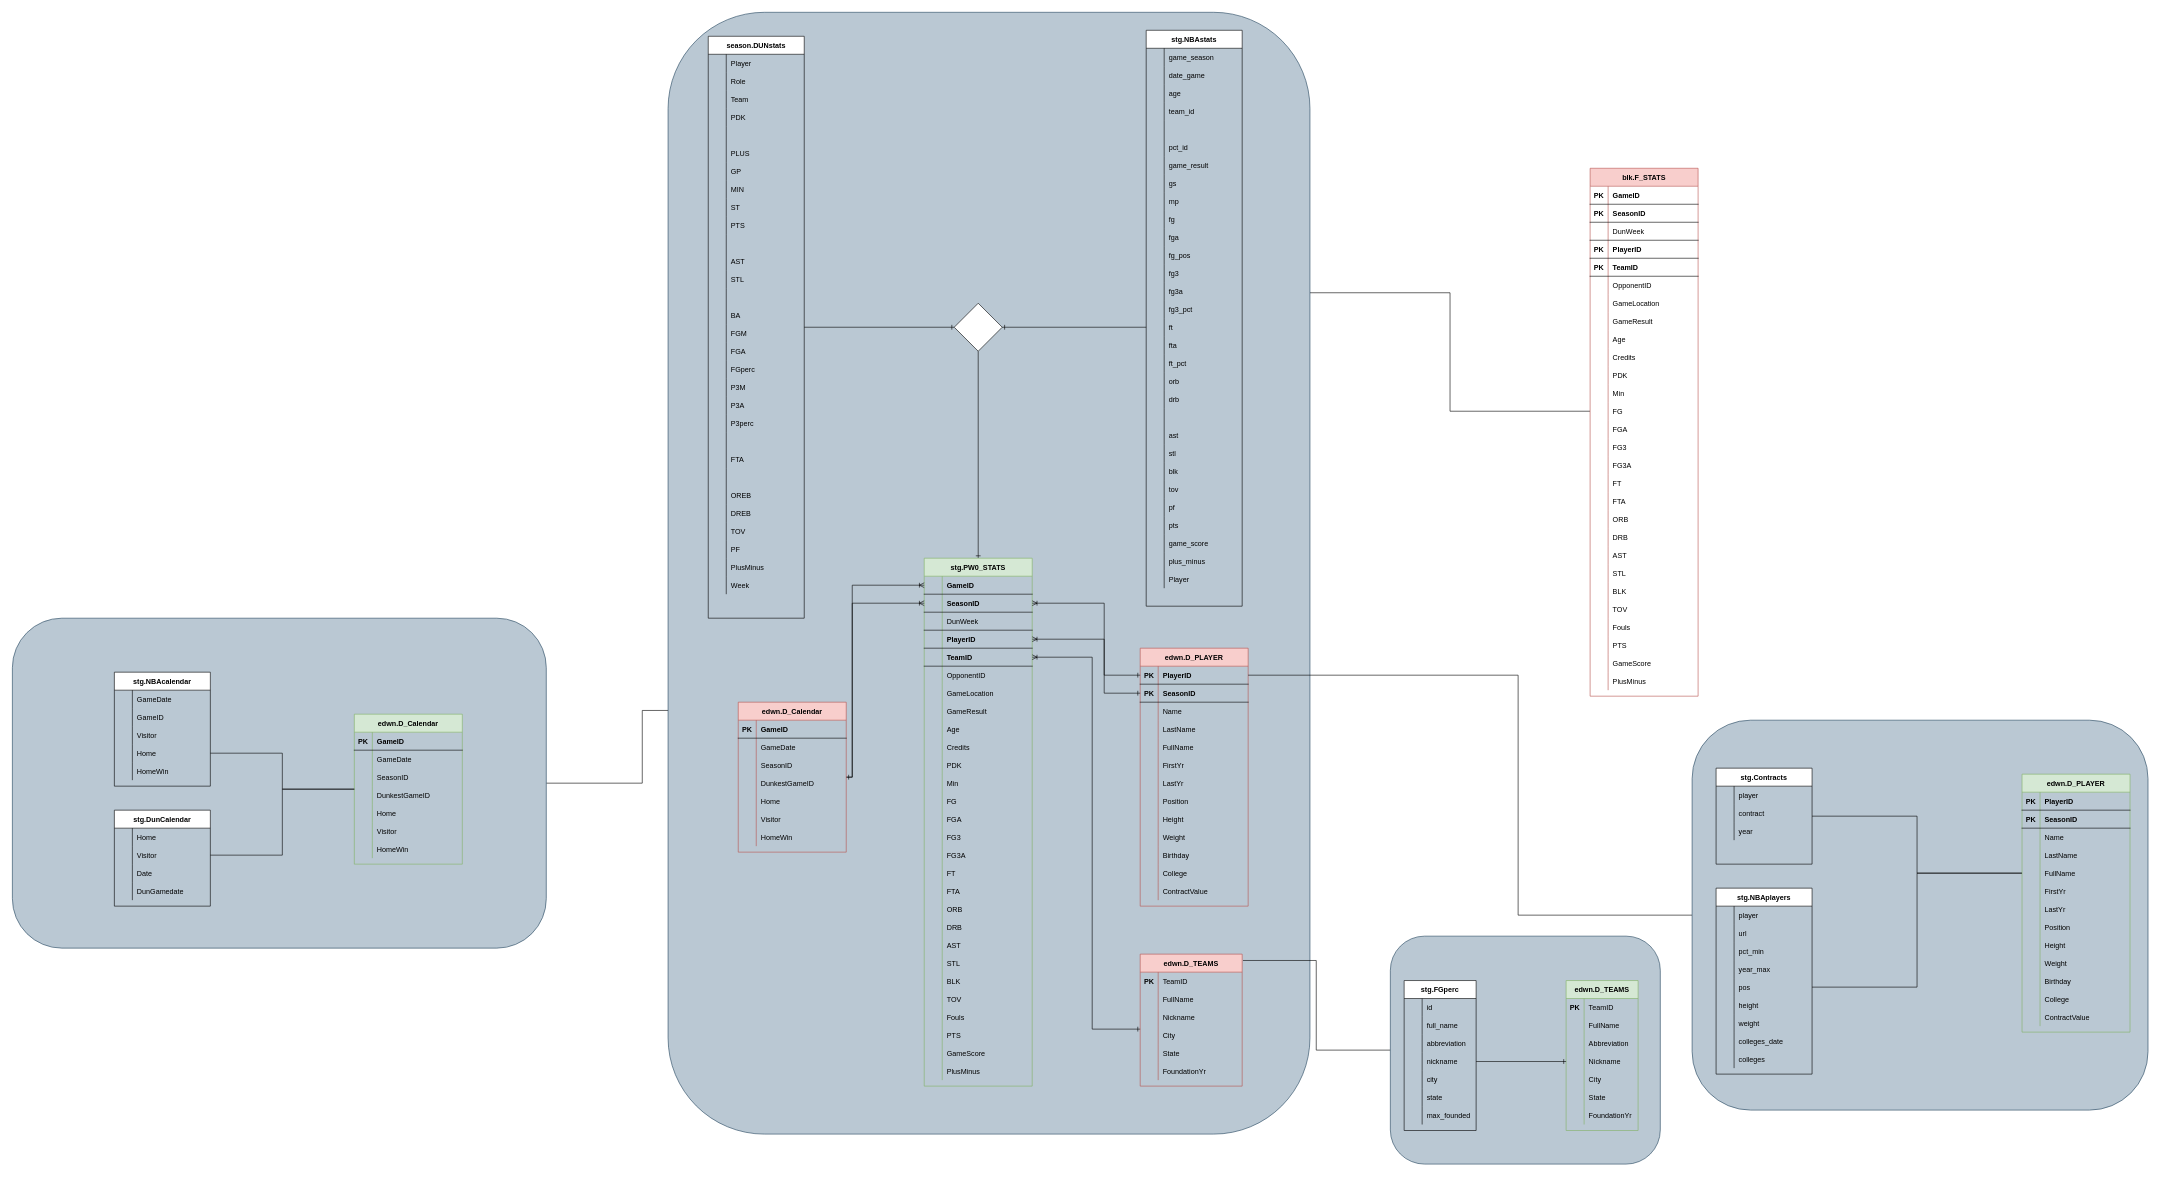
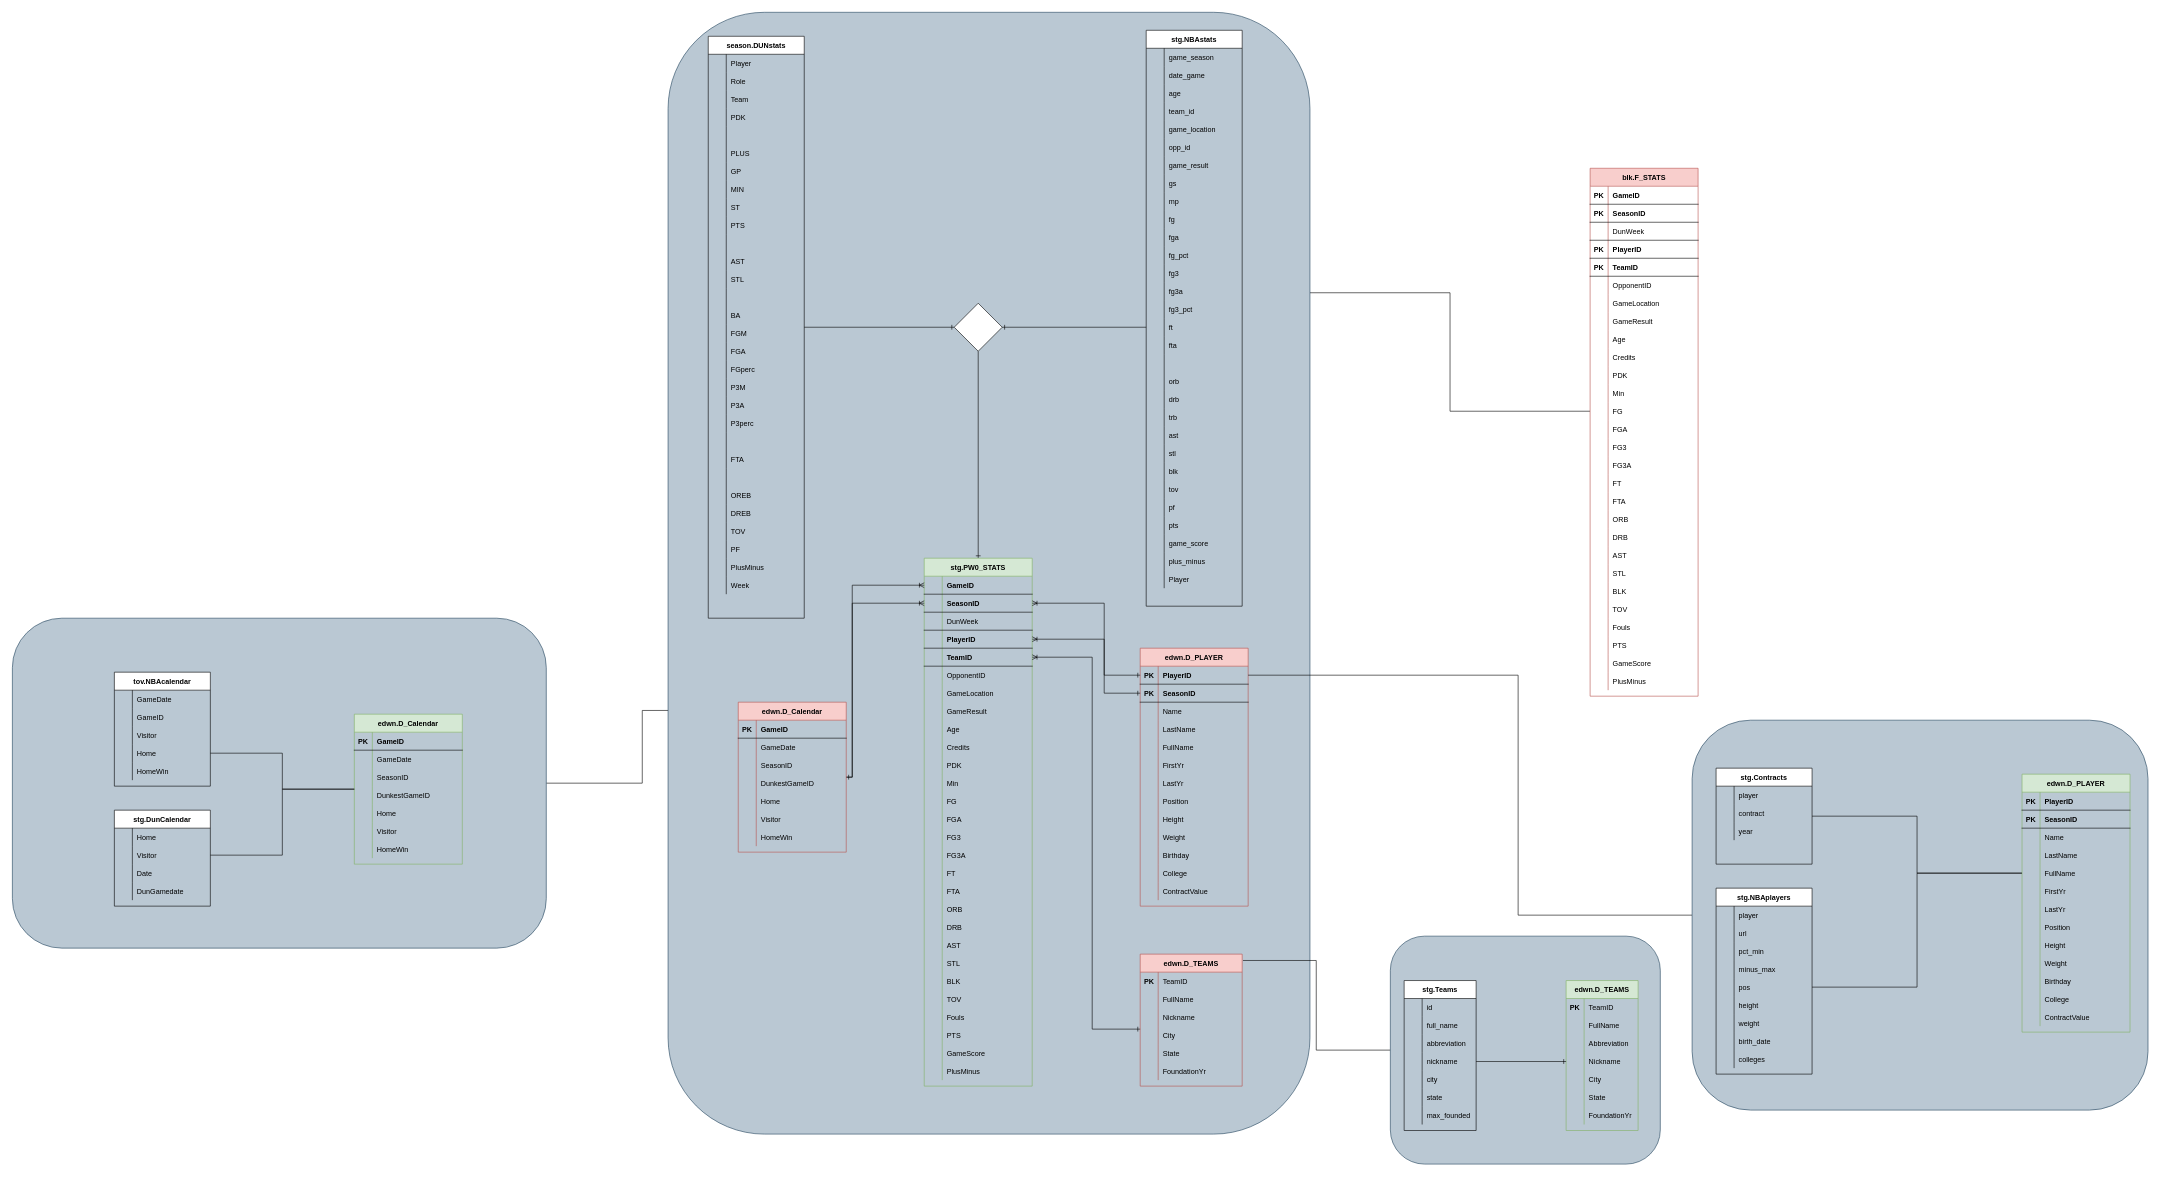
none -> (1203, 129)
(1180, 148) -> (1180, 148)
(1181, 256) -> (1181, 256)
(1203, 363) -> none
none -> (1203, 417)
(162, 682) -> (162, 682)
(1755, 970) -> (1756, 970)
(1440, 990) -> (1440, 990)
(1763, 1042) -> (1758, 1042)
